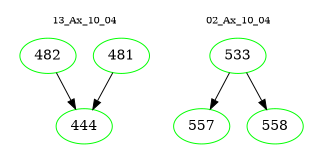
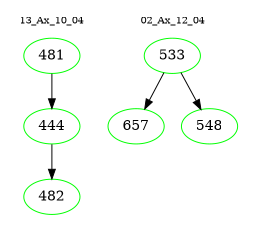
(238, 21) -> (173, 21)
(64, 86) -> (52, 157)
(202, 126) -> (136, 126)
(275, 126) -> (210, 126)
